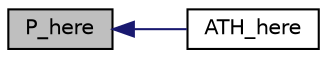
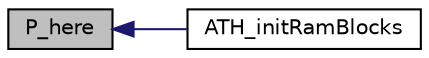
(253, 29) -> (304, 29)
